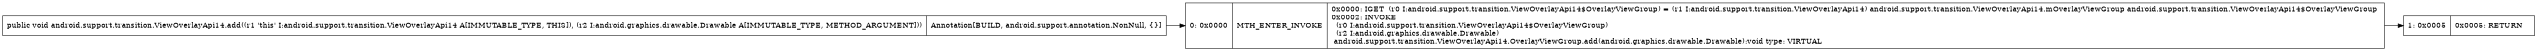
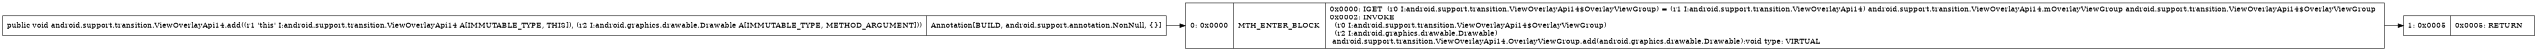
(1280, 25) -> (1279, 25)
